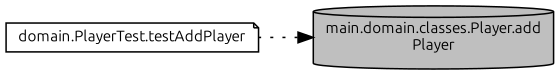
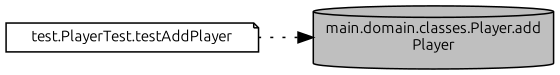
(132, 37) -> (132, 37)
